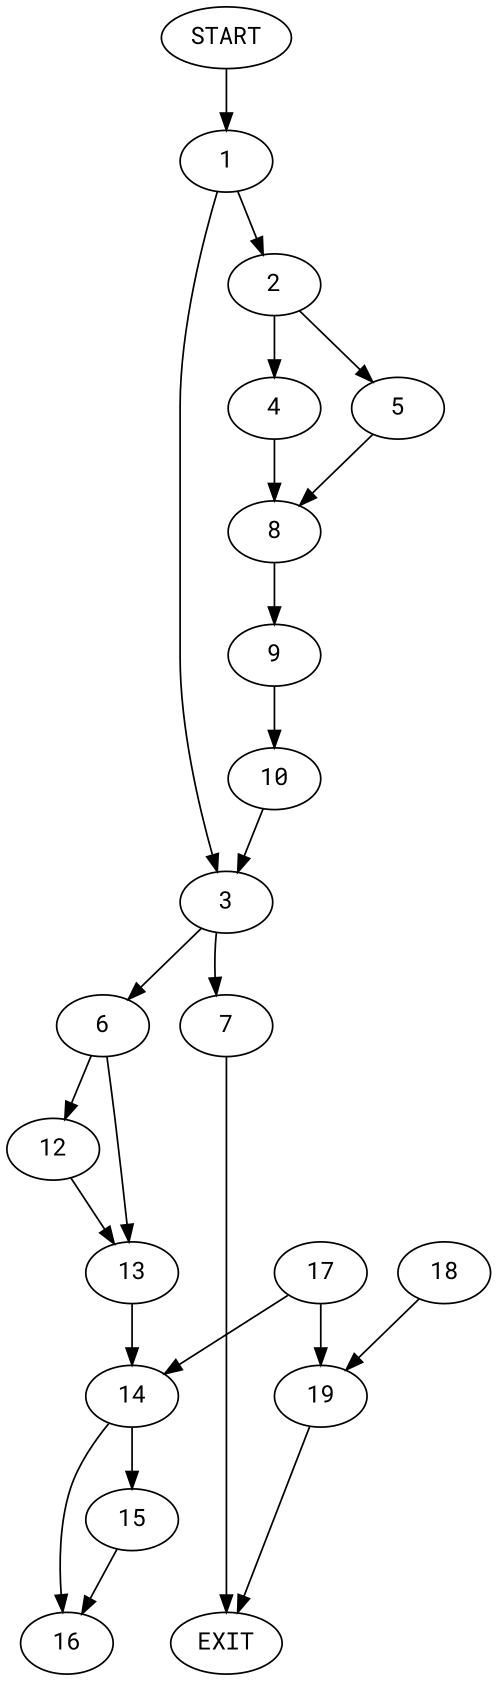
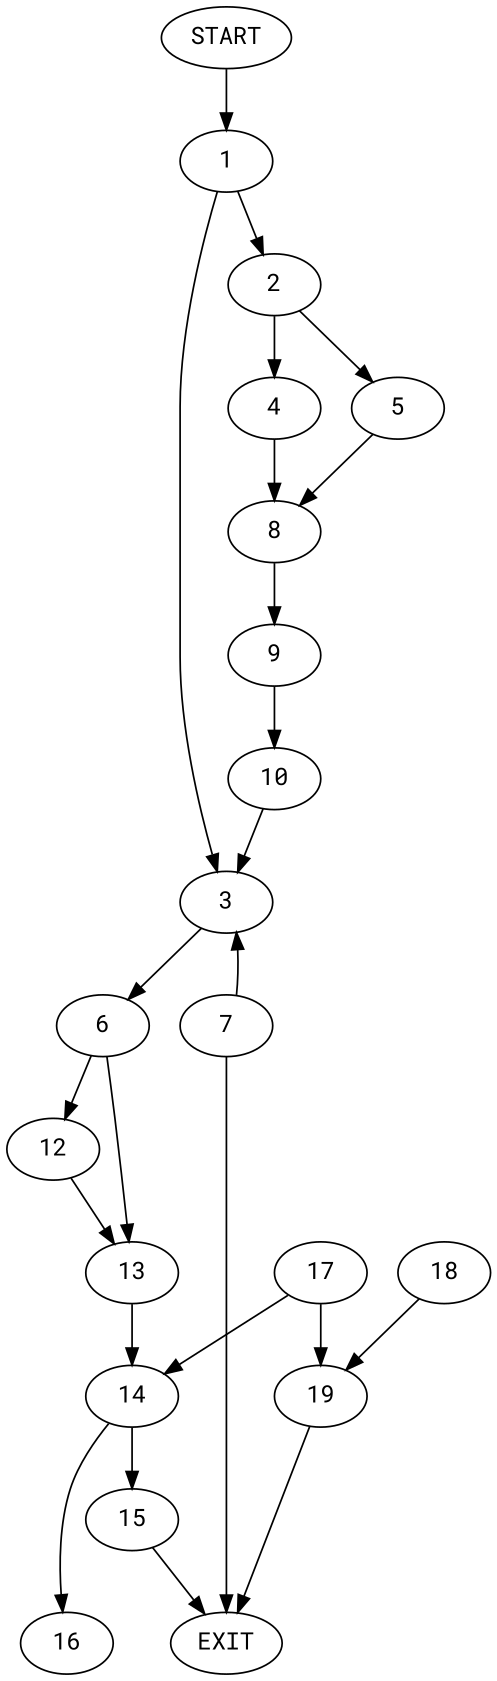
(215, 955) -> (238, 972)
(104, 1574) -> (173, 1574)
